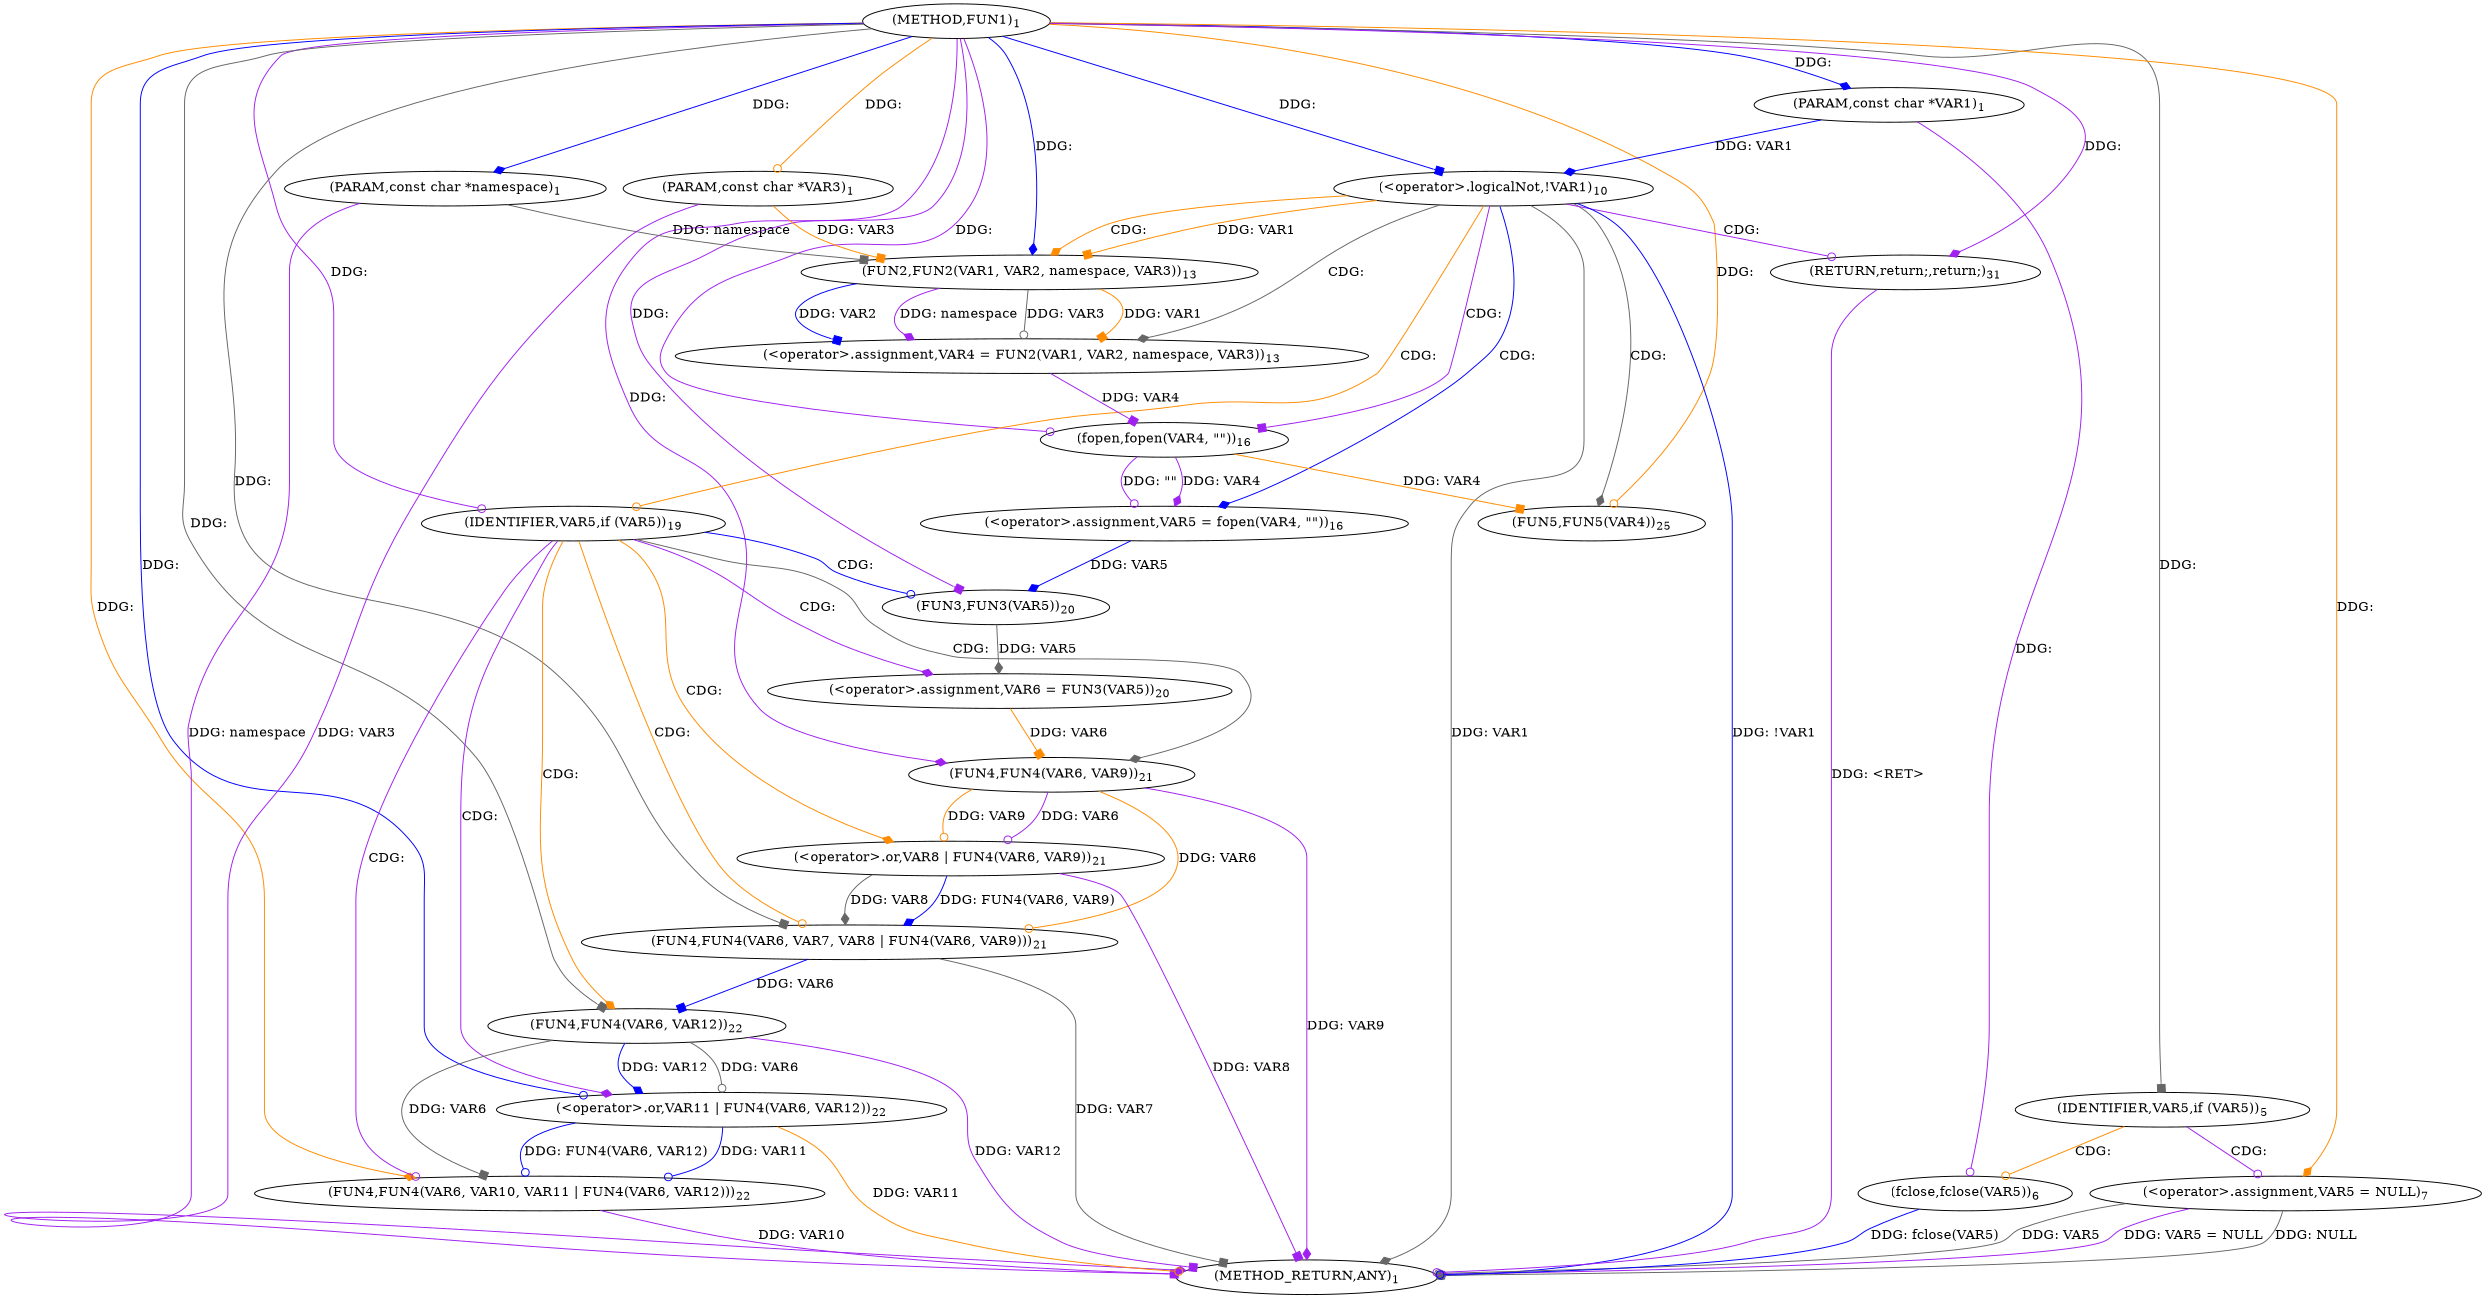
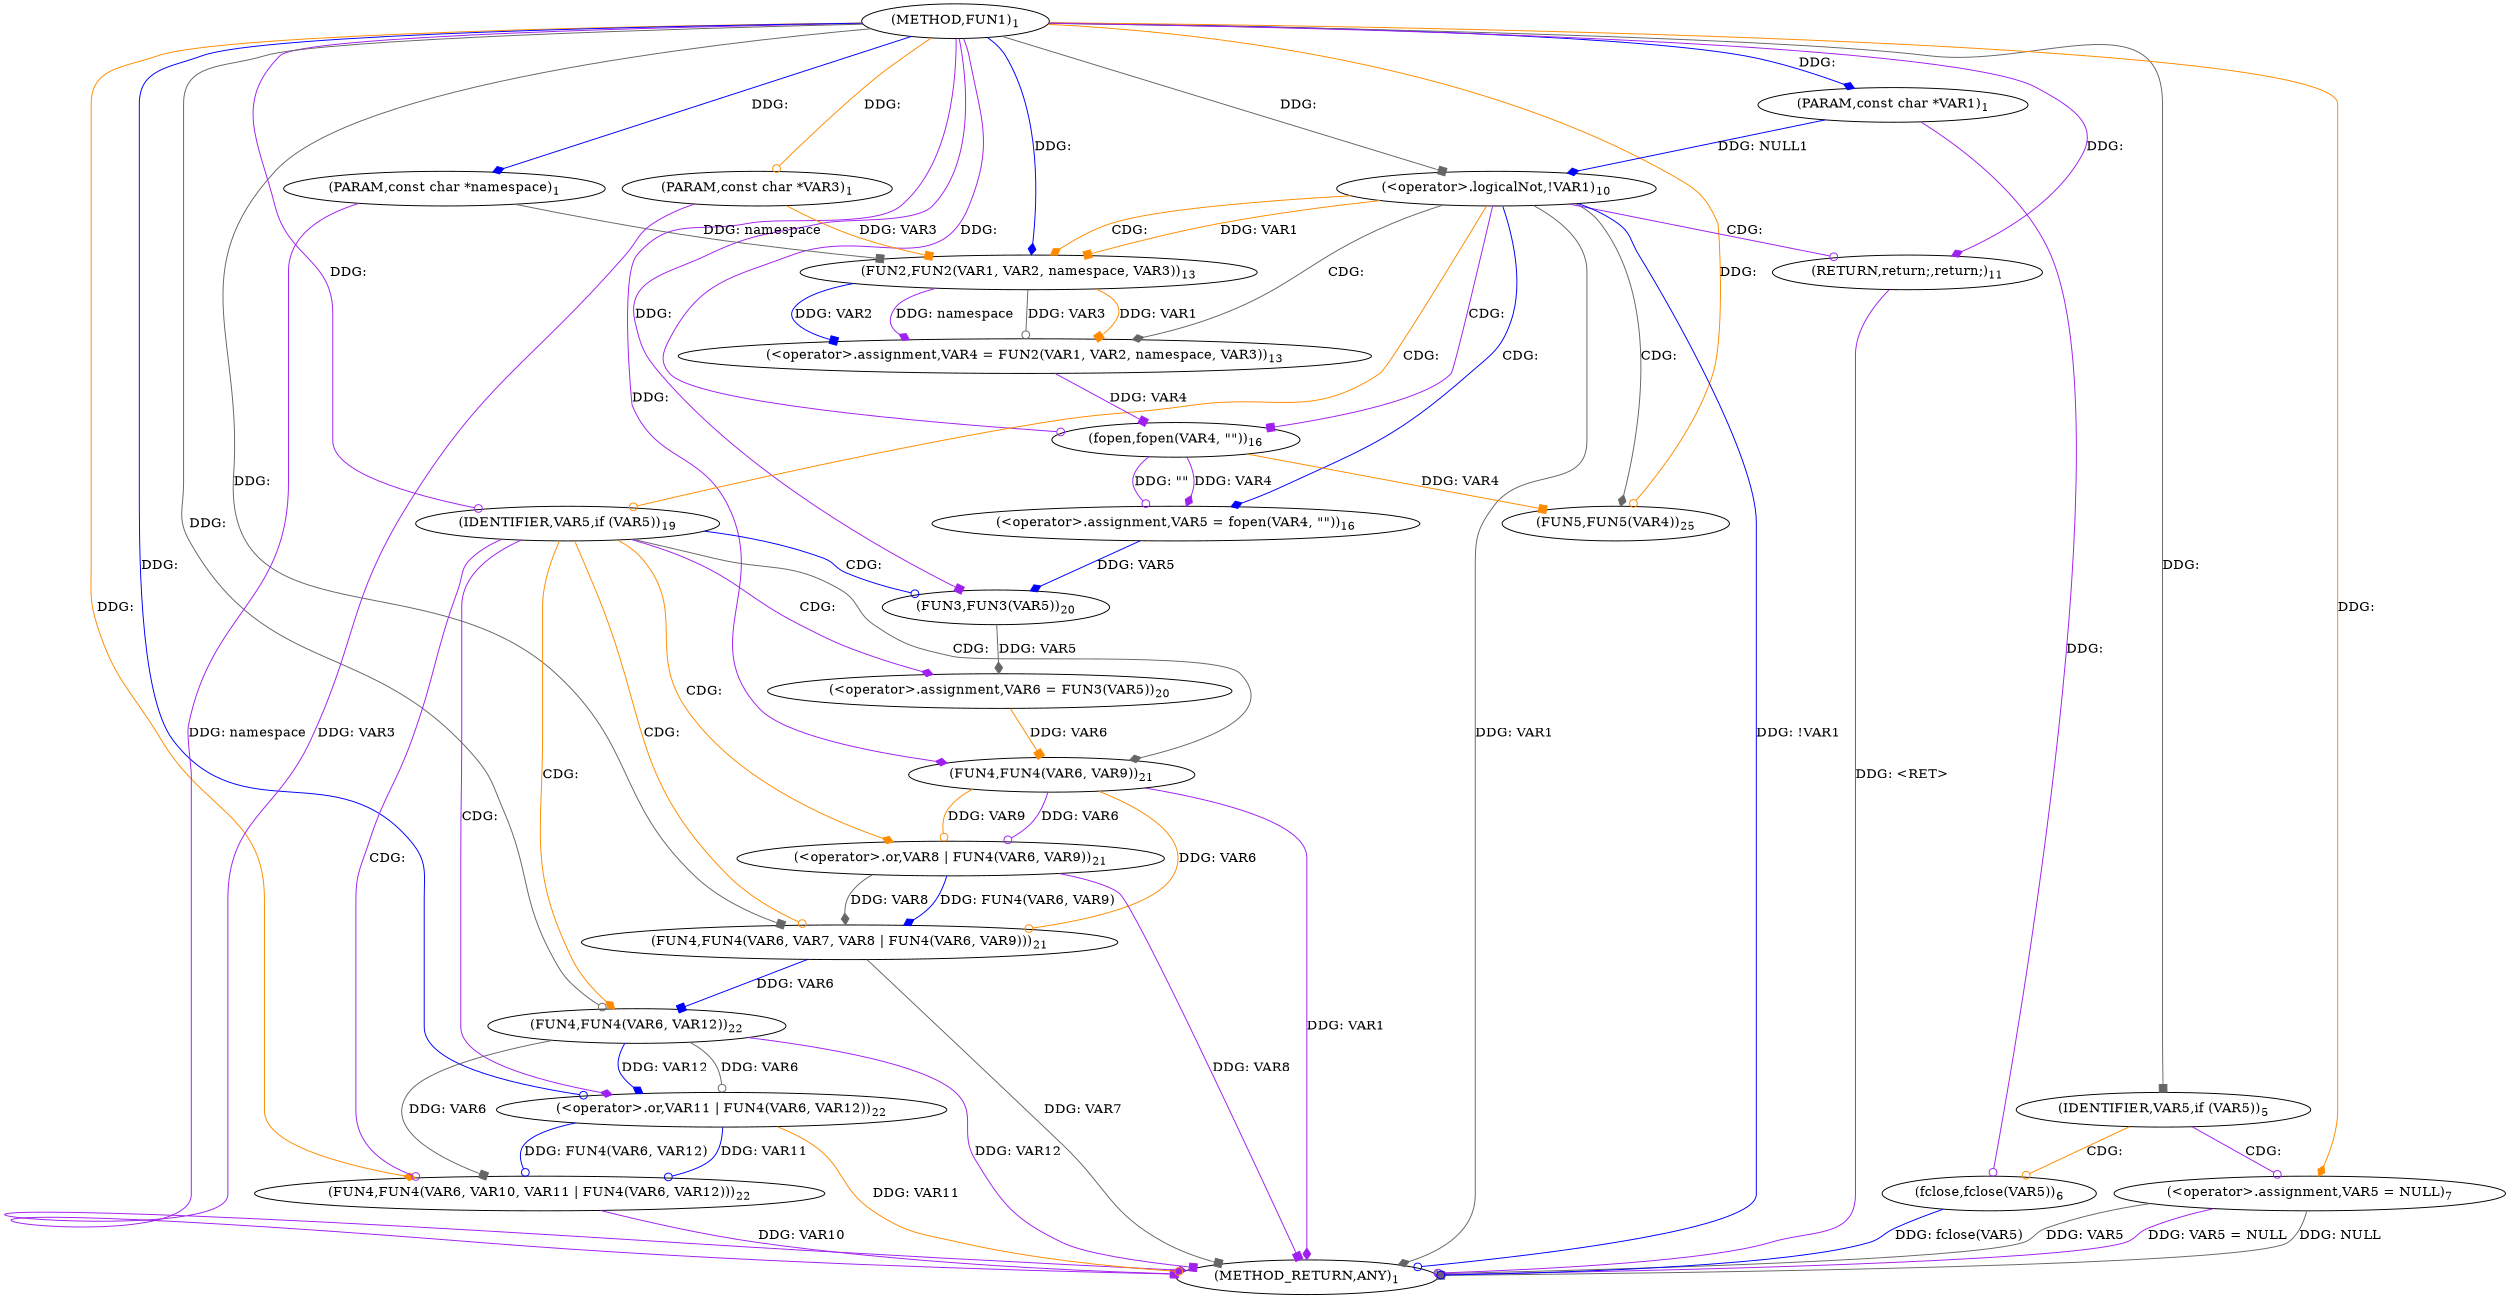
(1218, 103) -> (1219, 103)
(1754, 147) -> (1763, 147)
(1994, 271) -> (1996, 271)
(185, 294) -> (184, 295)
(1346, 1026) -> (1346, 1026)
